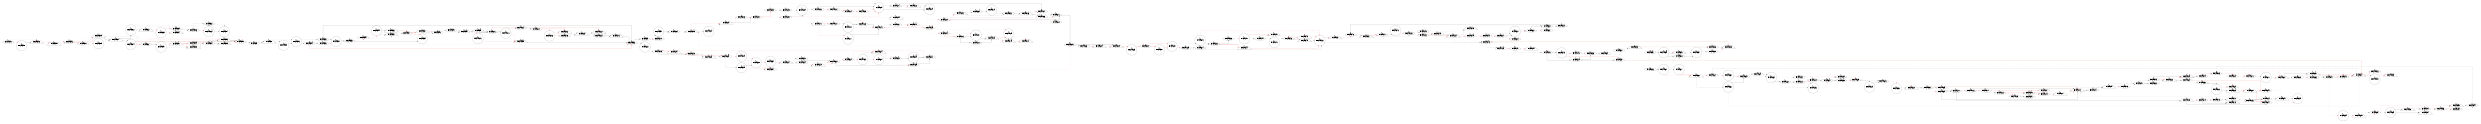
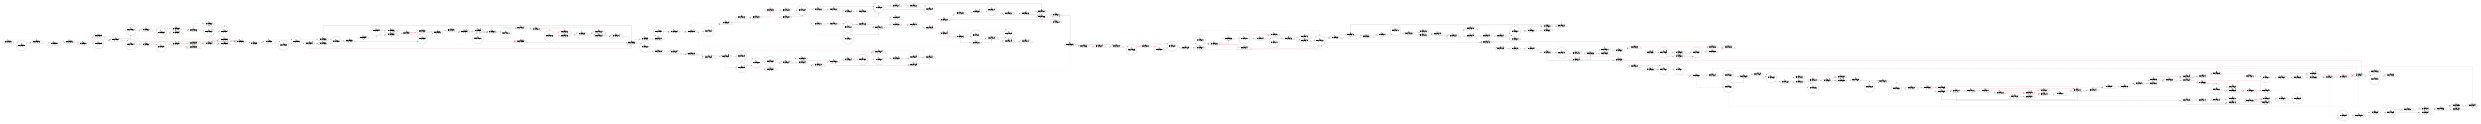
none -> (1605, 50)
none -> (1635, 66)
(2233, 76) -> none
